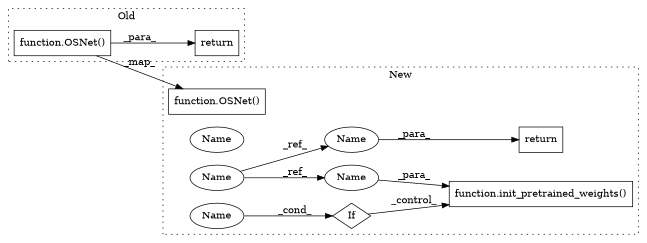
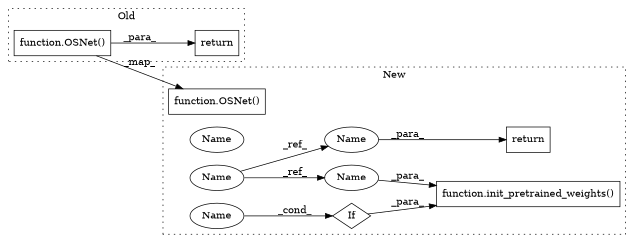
(414, 201) -> (408, 202)
